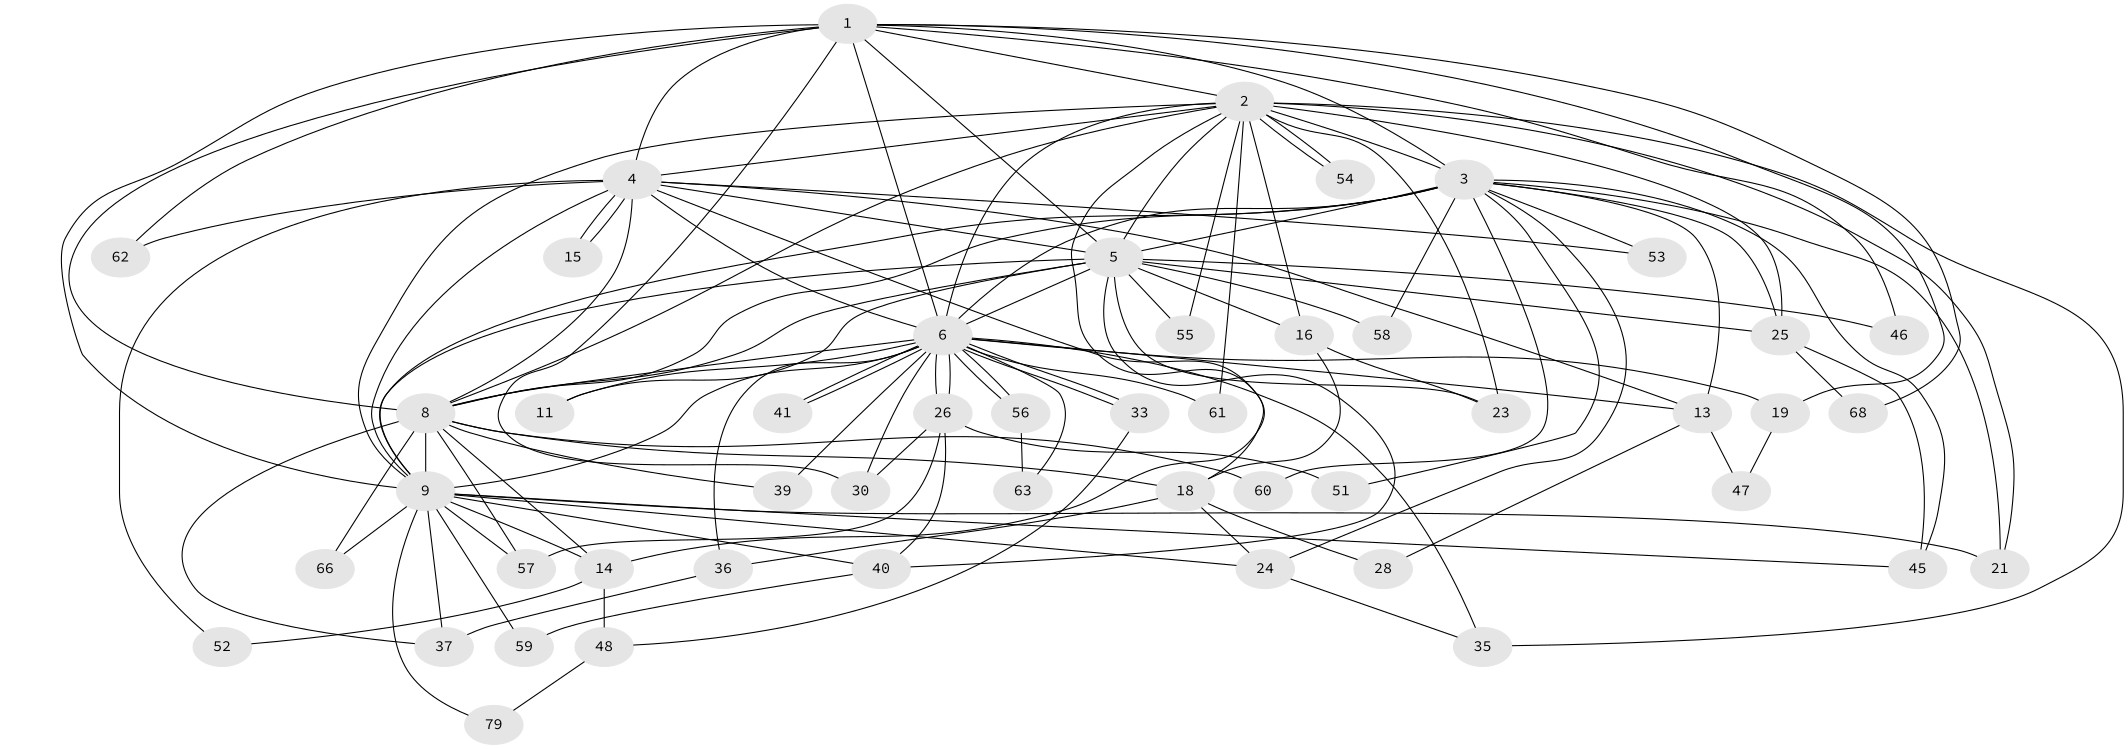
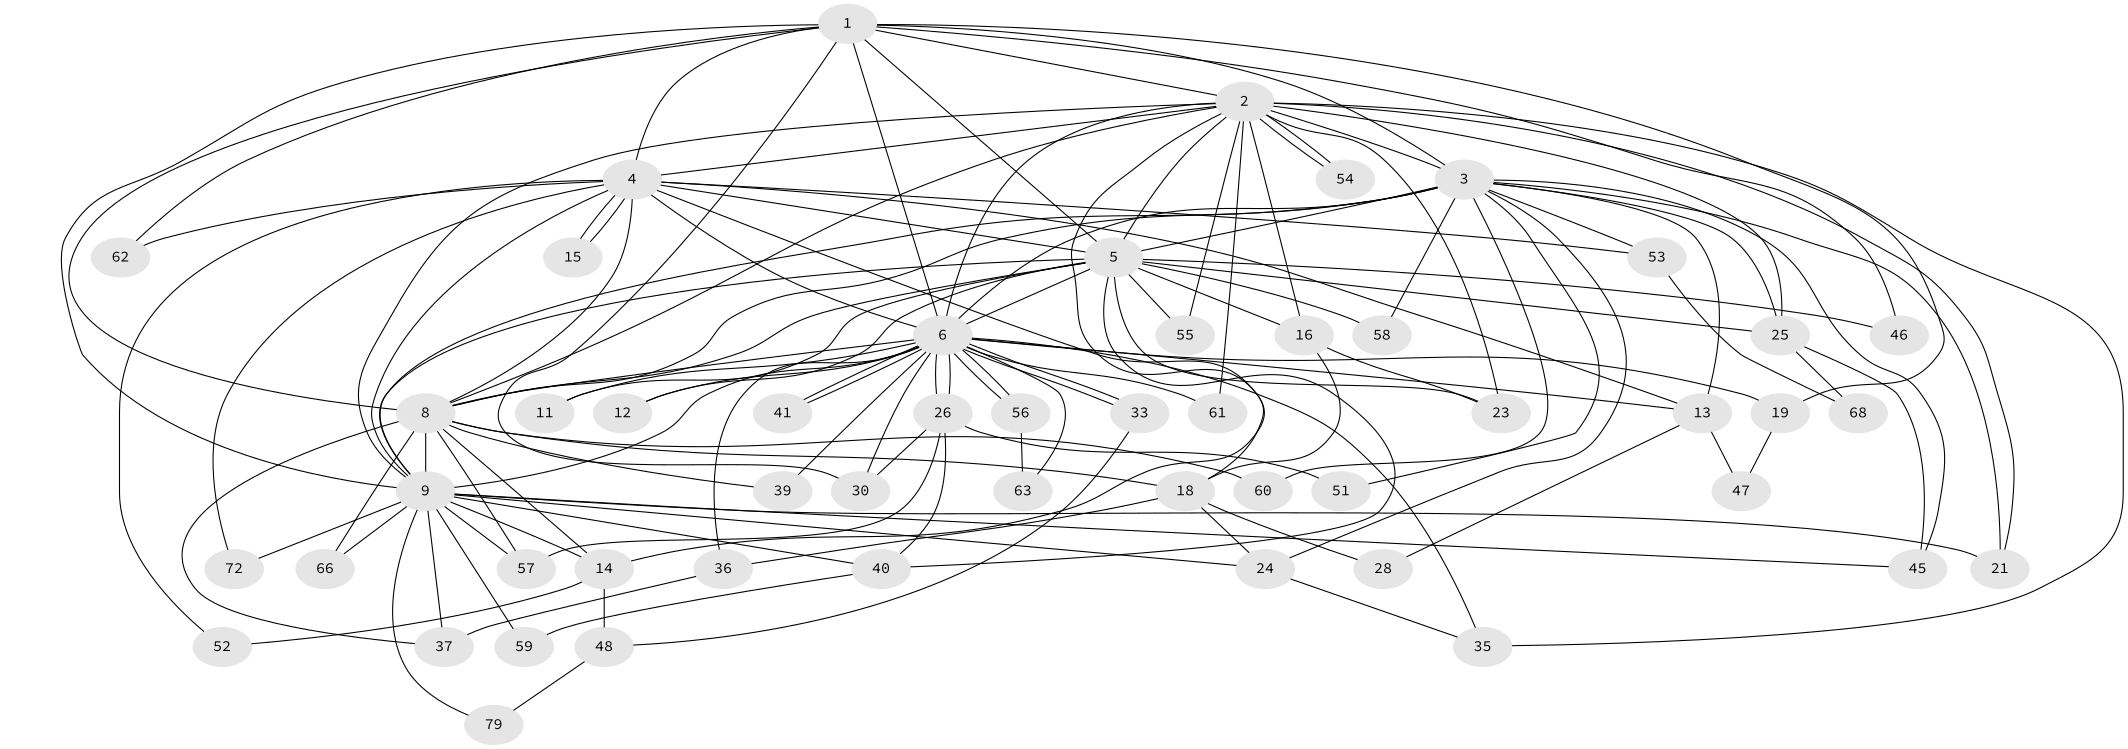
(1525, 74) -> (1740, 354)
none -> (623, 413)
none -> (234, 569)
